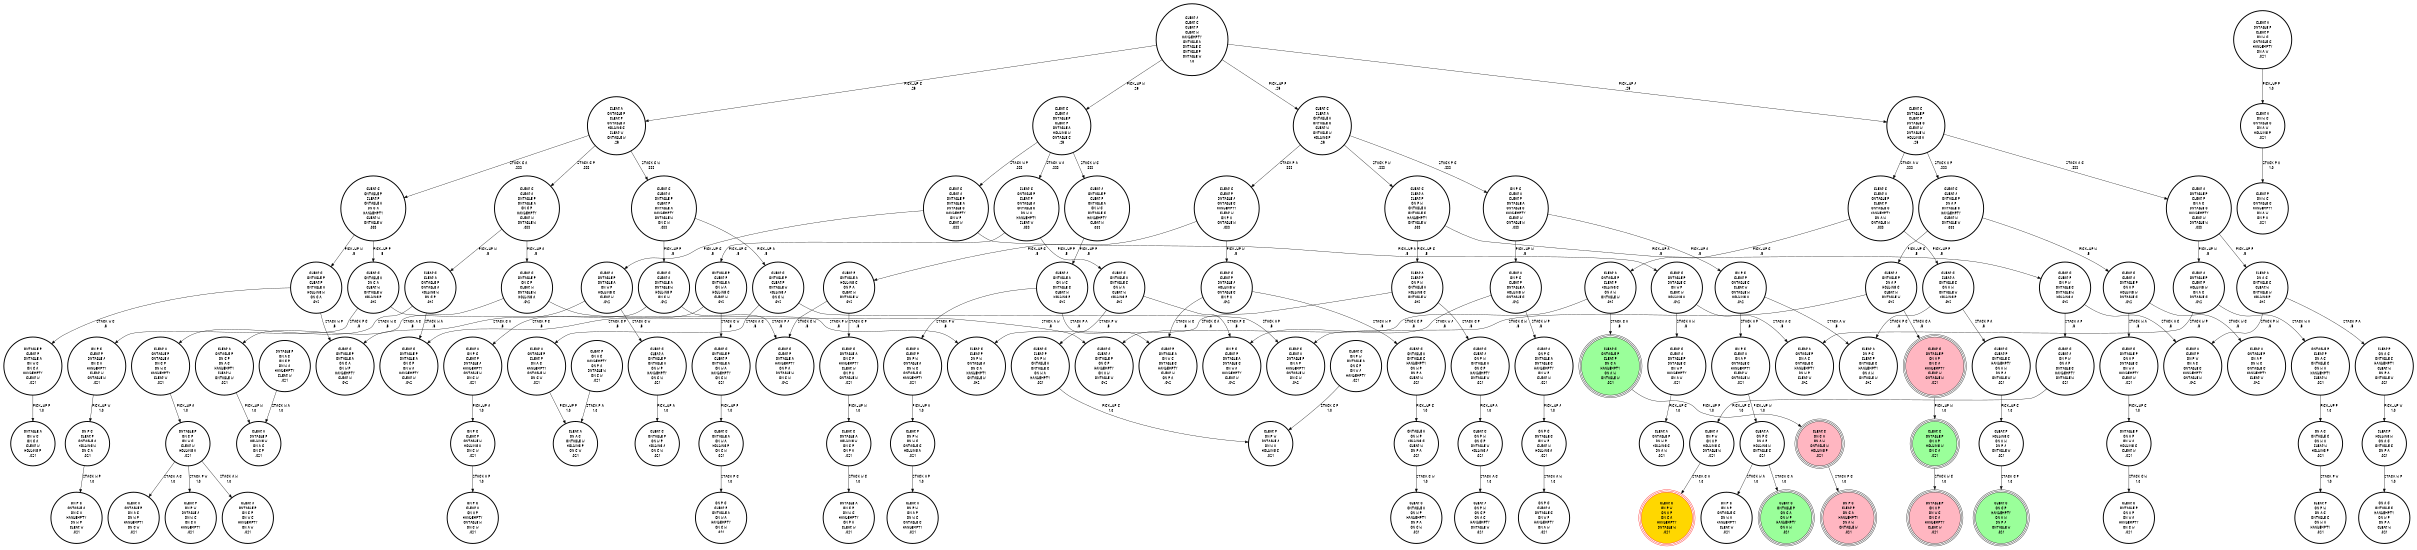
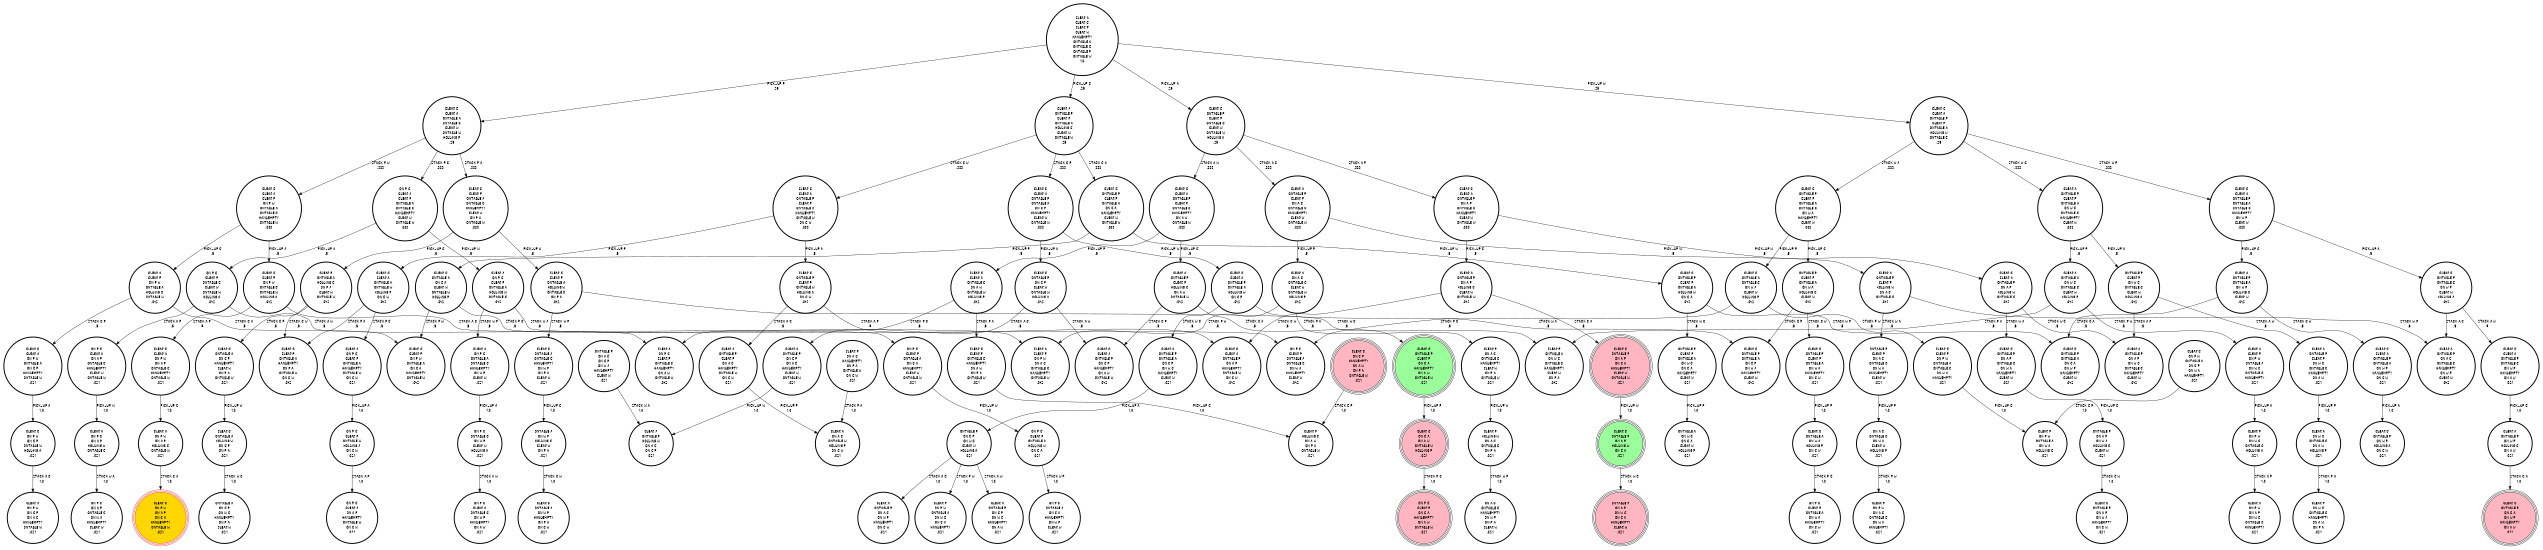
none -> (2134, 288)
(1773, 476) -> (2510, 476)
(2001, 476) -> (1334, 406)
(1786, 518) -> (2510, 518)
(2001, 518) -> (1359, 366)
